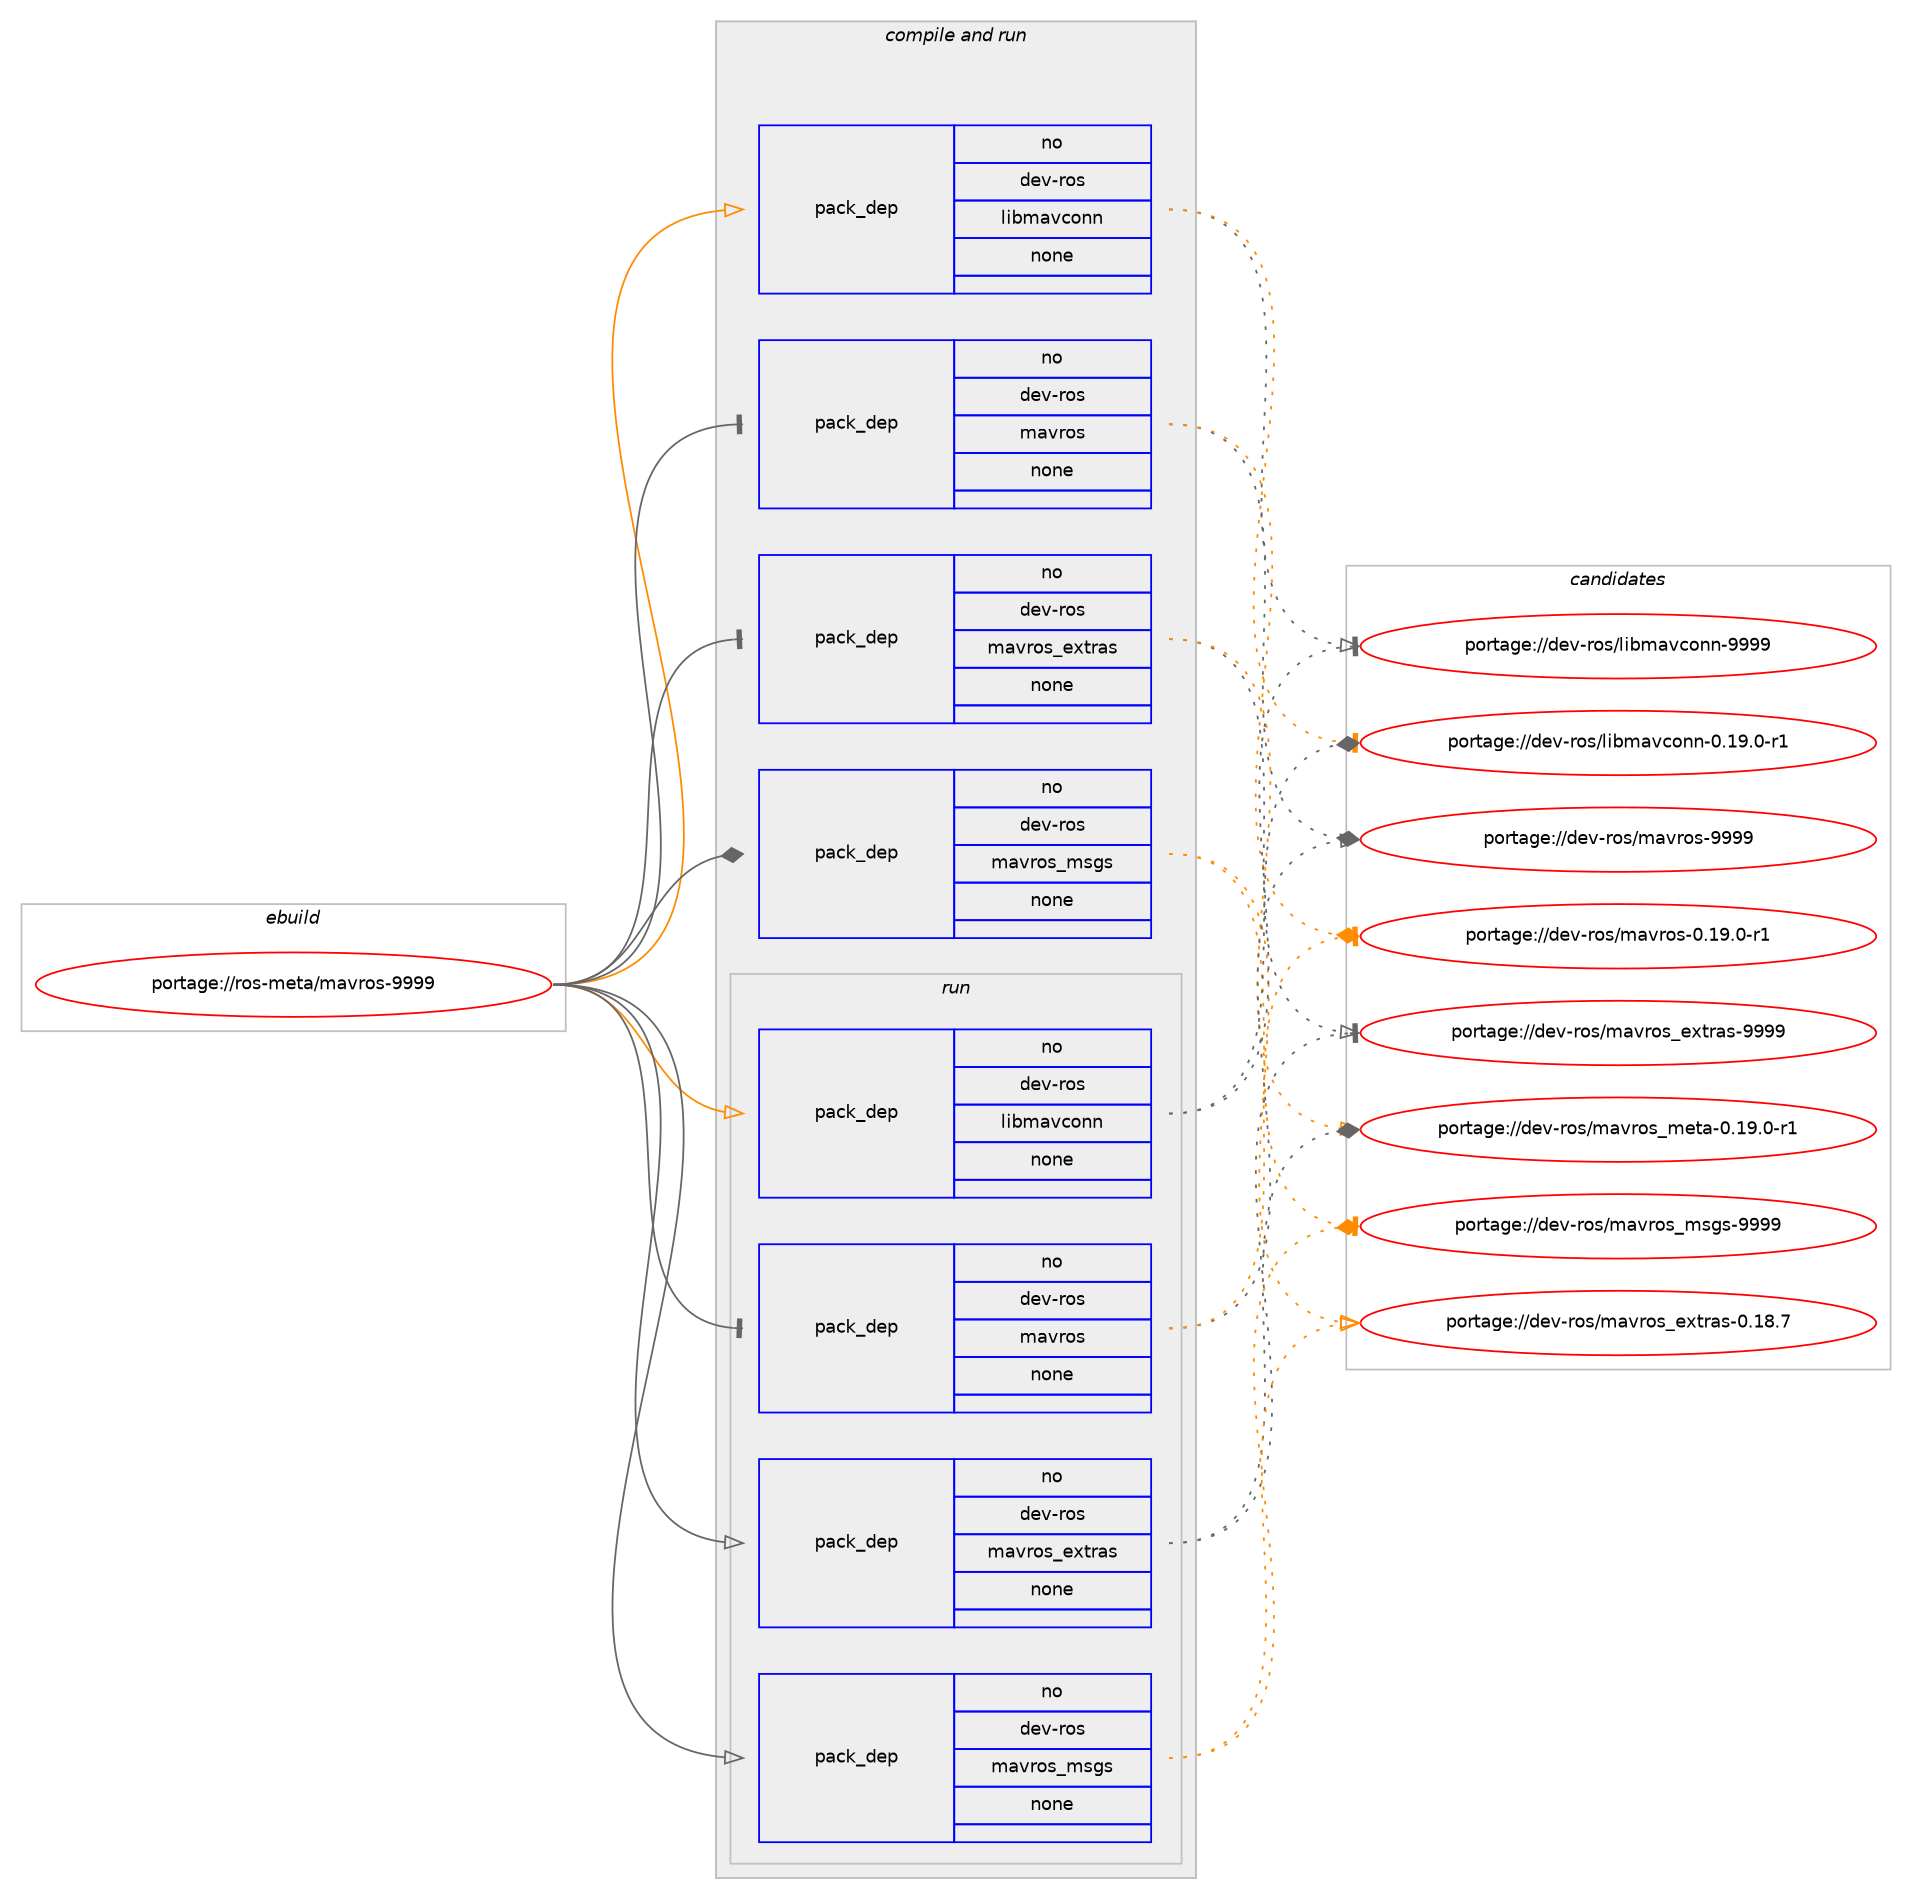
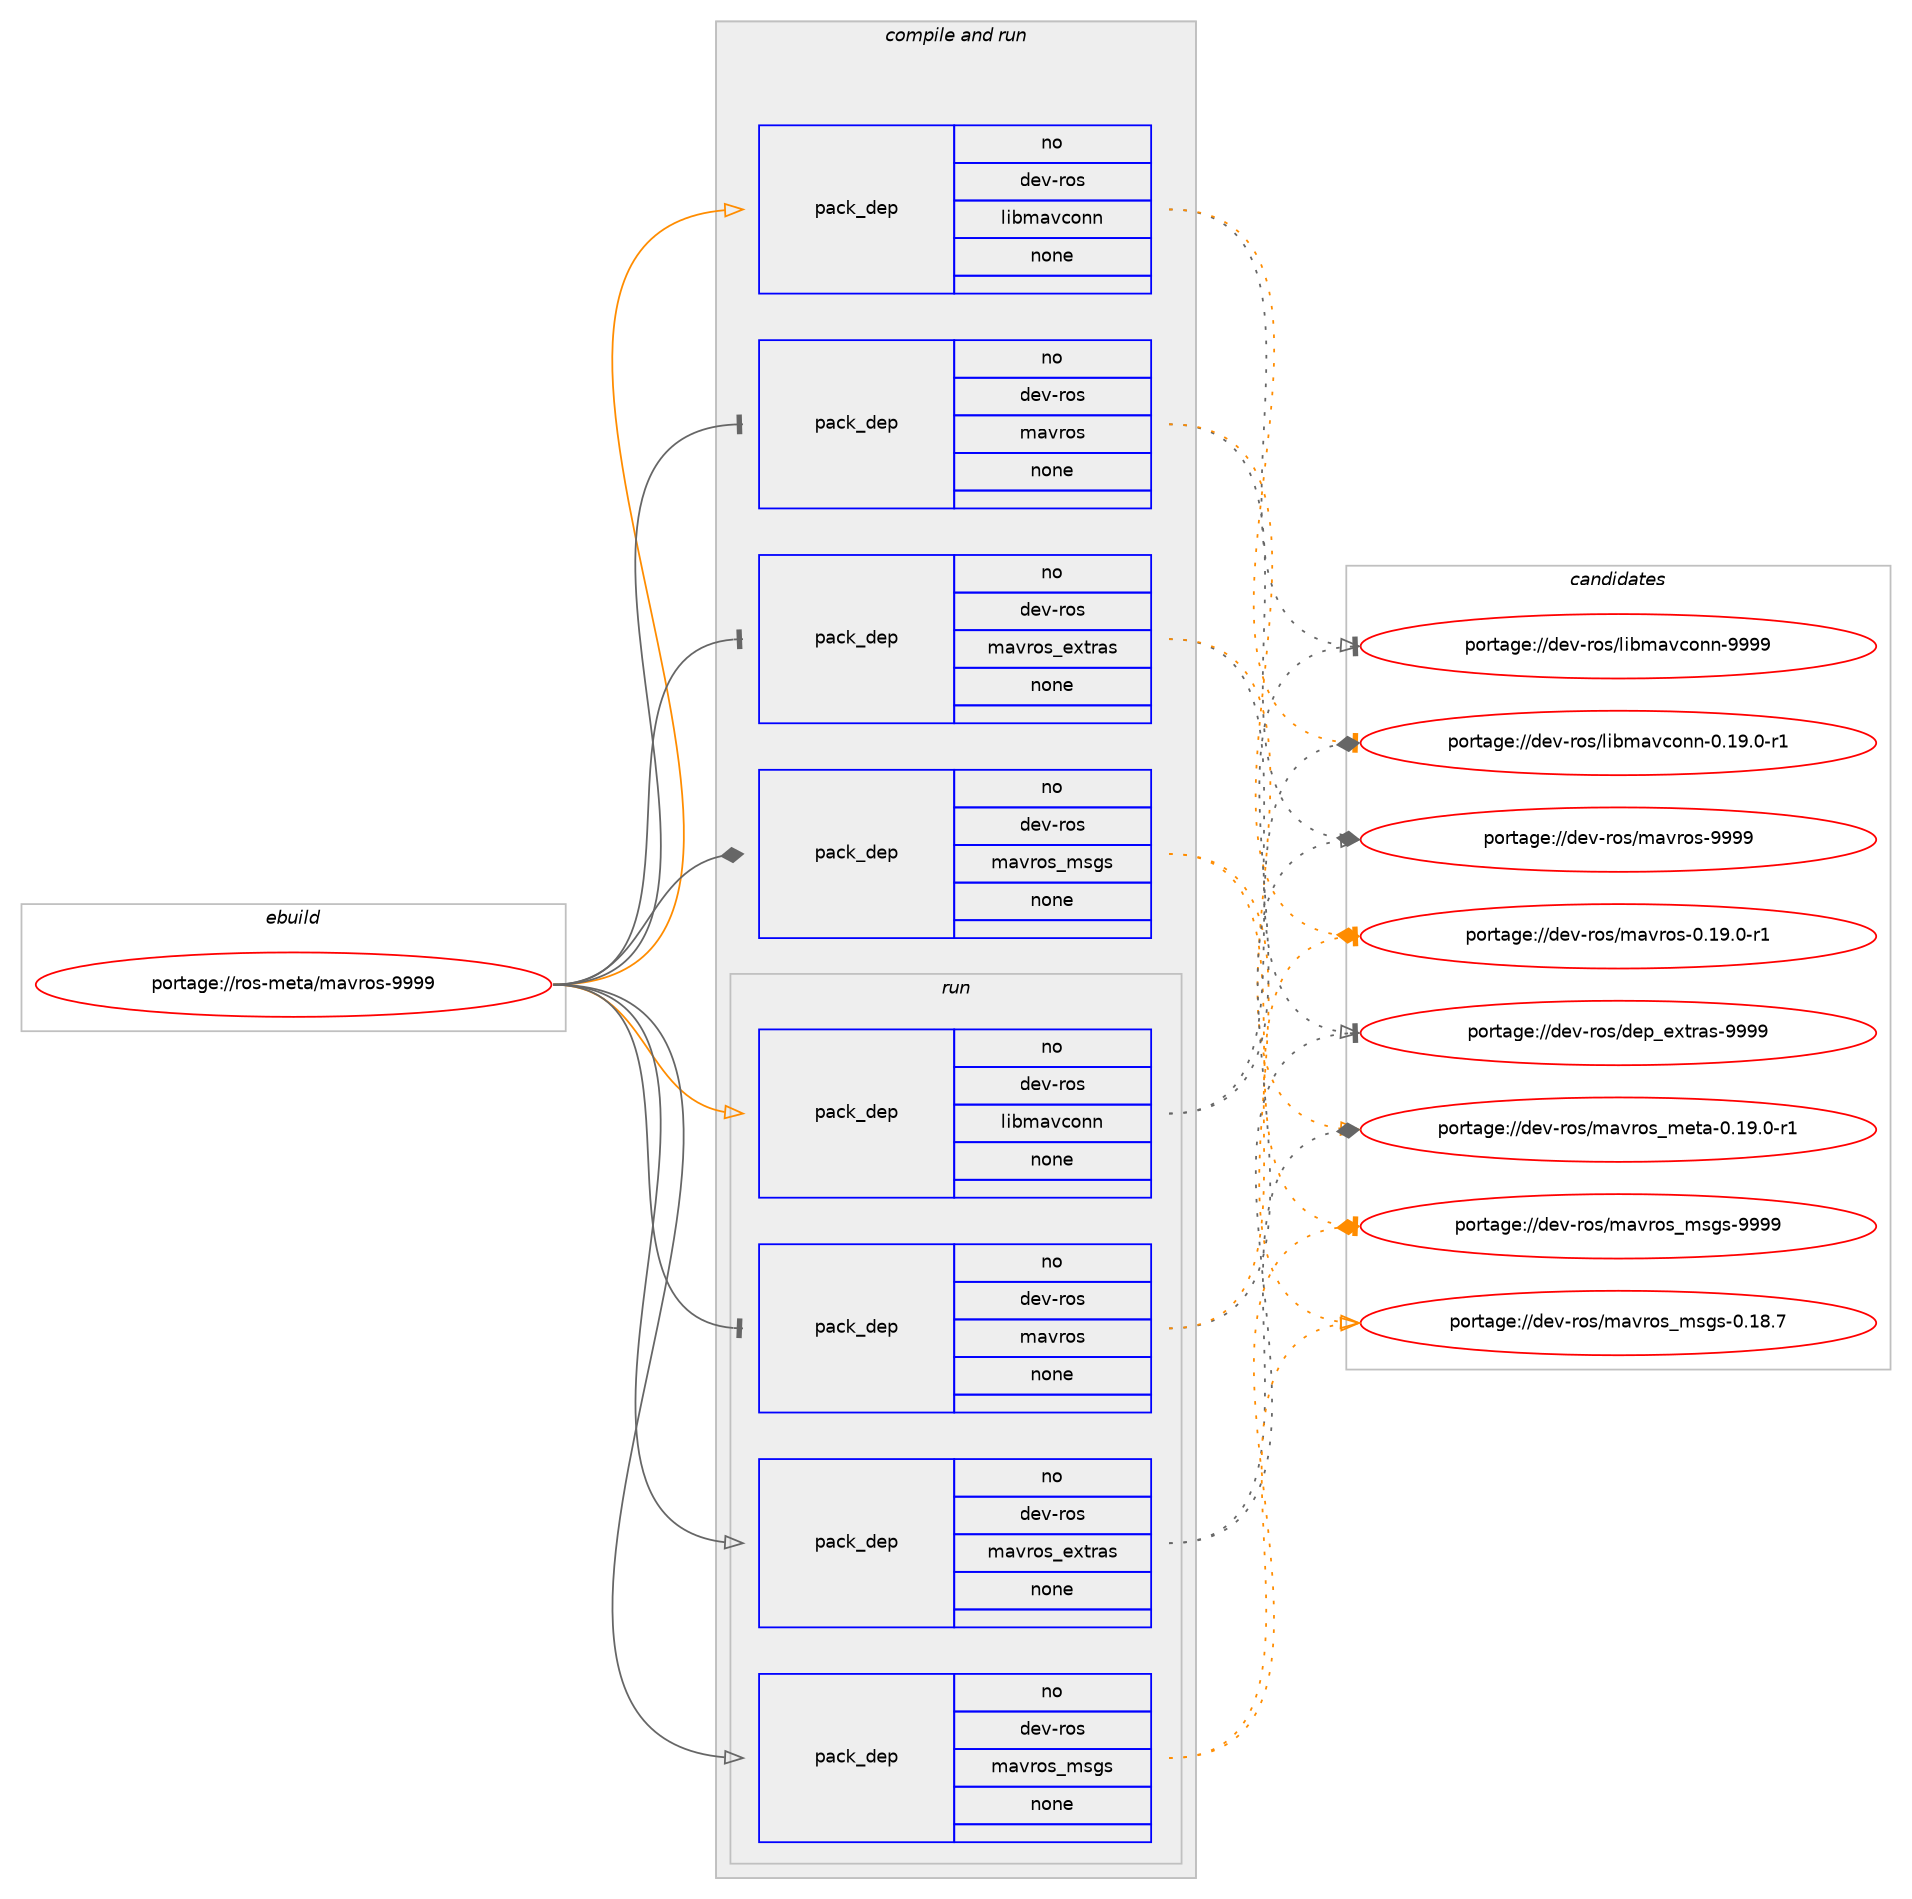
(1618, 1033) -> (1618, 1033)
(1618, 1323) -> (1618, 1323)
